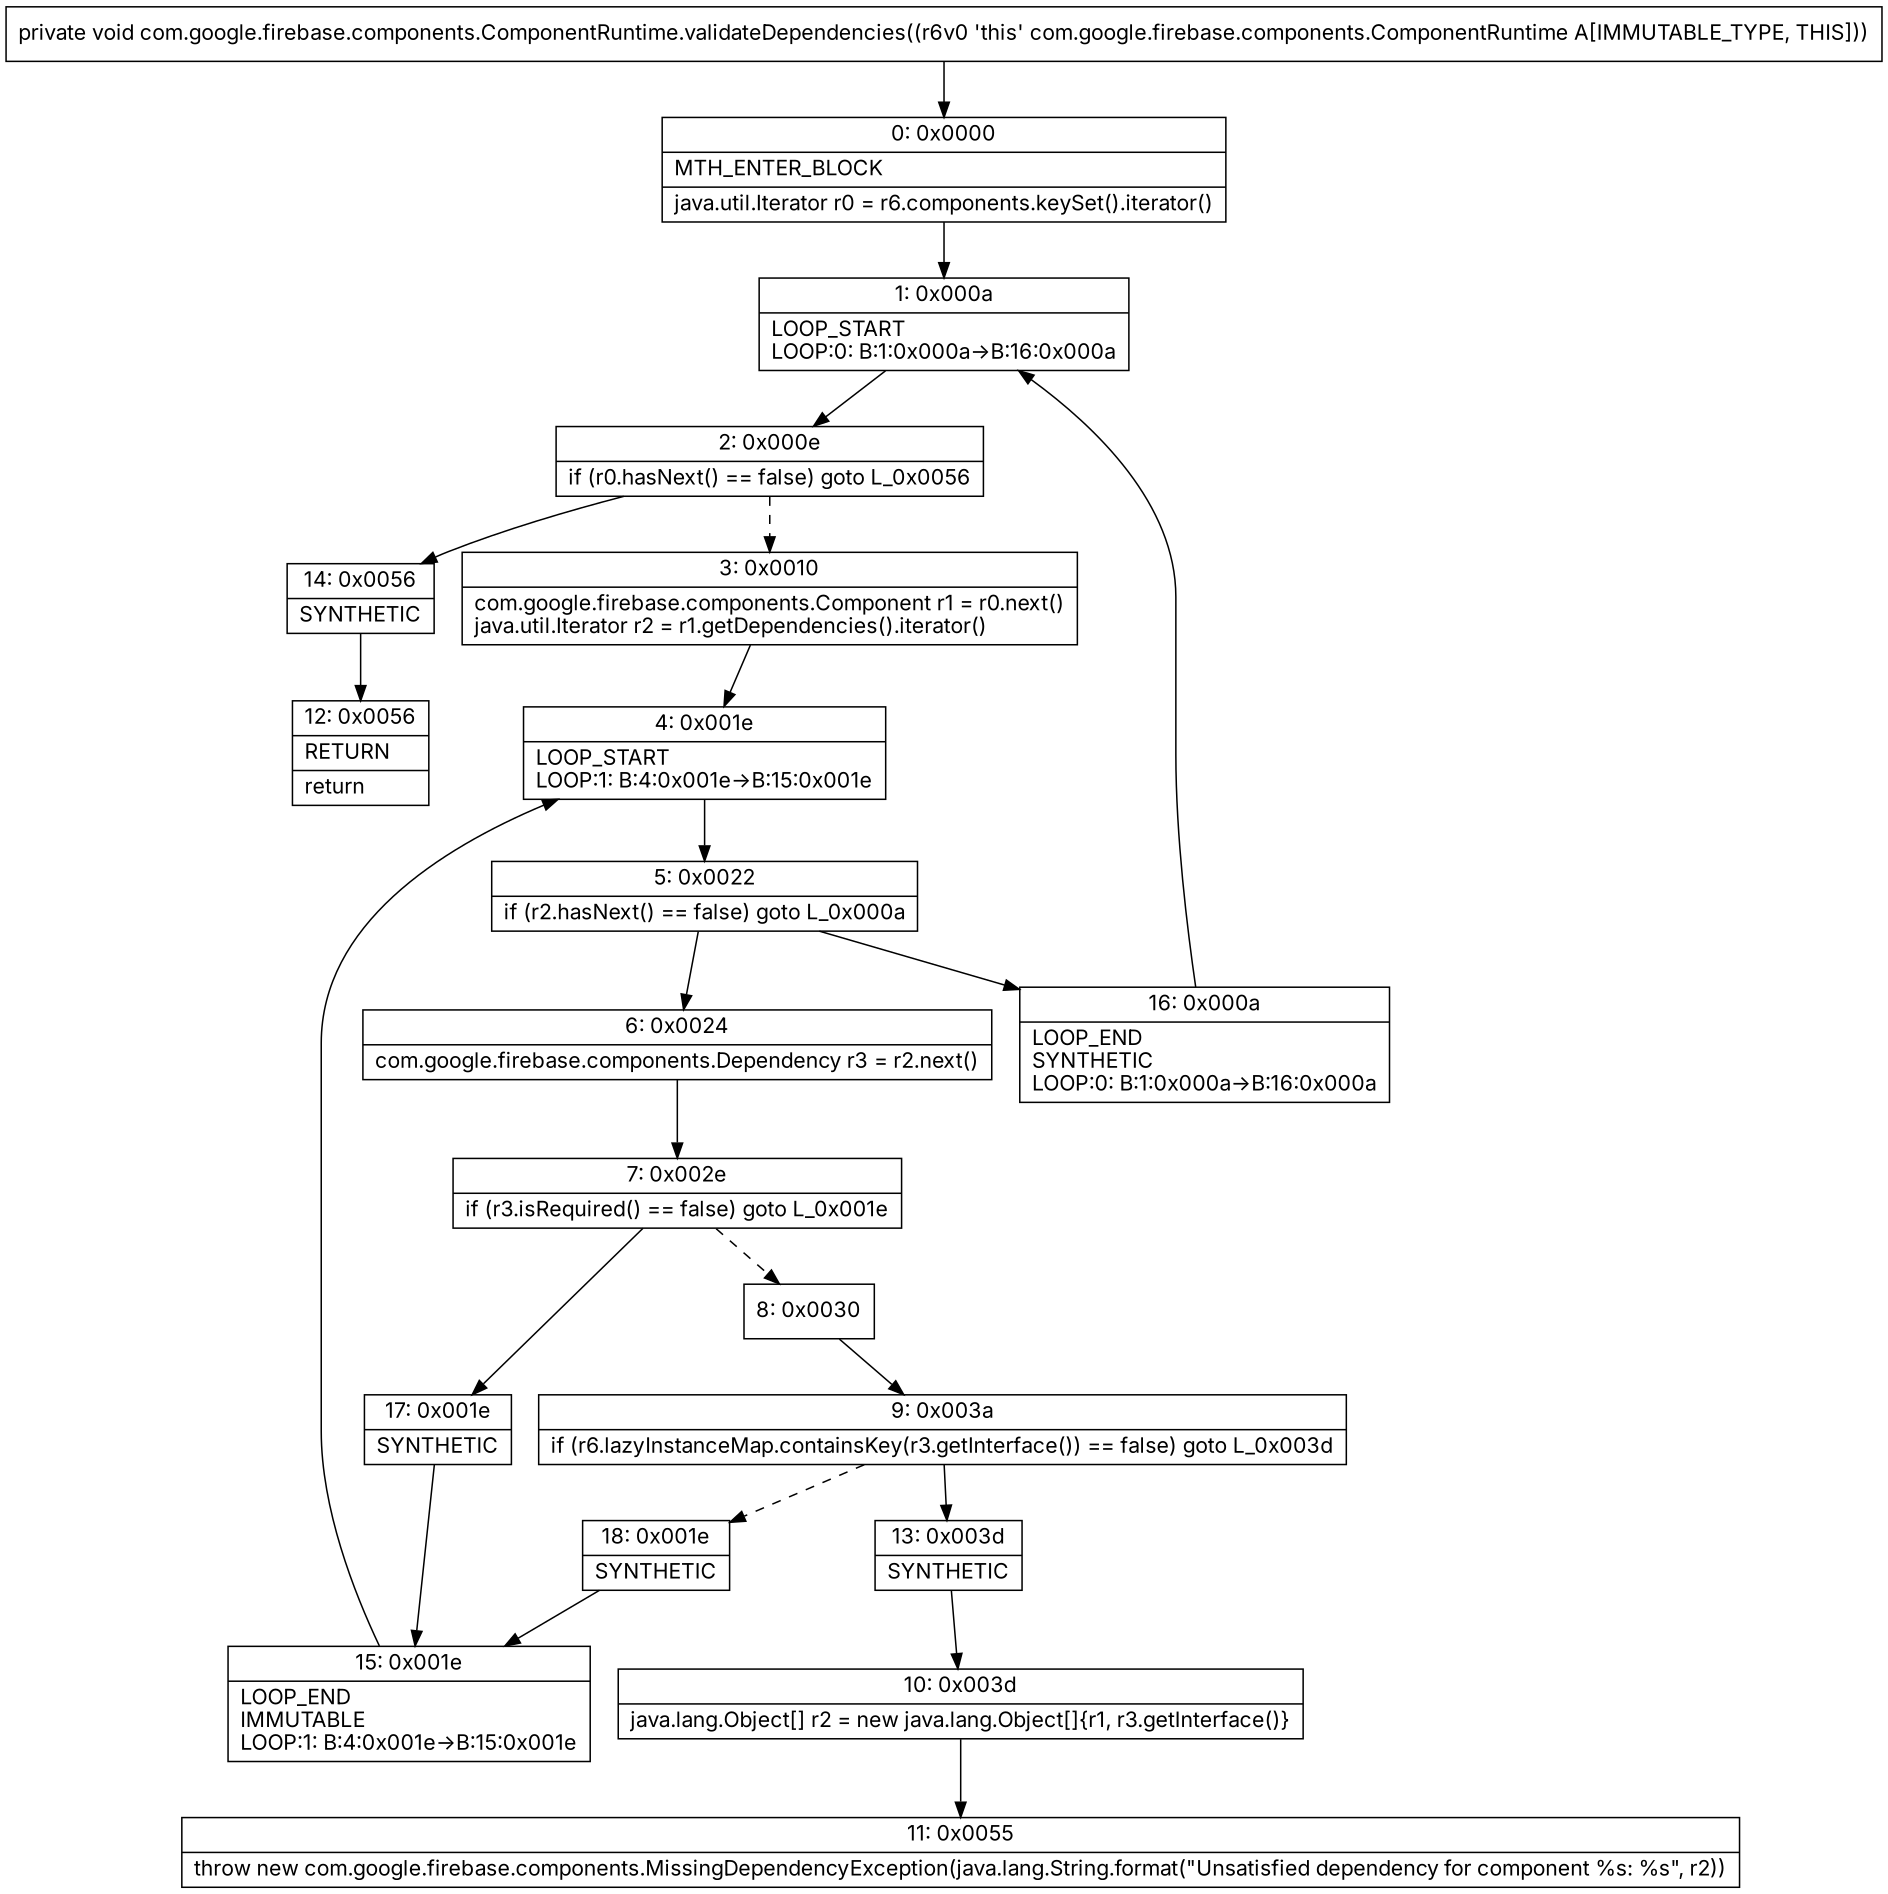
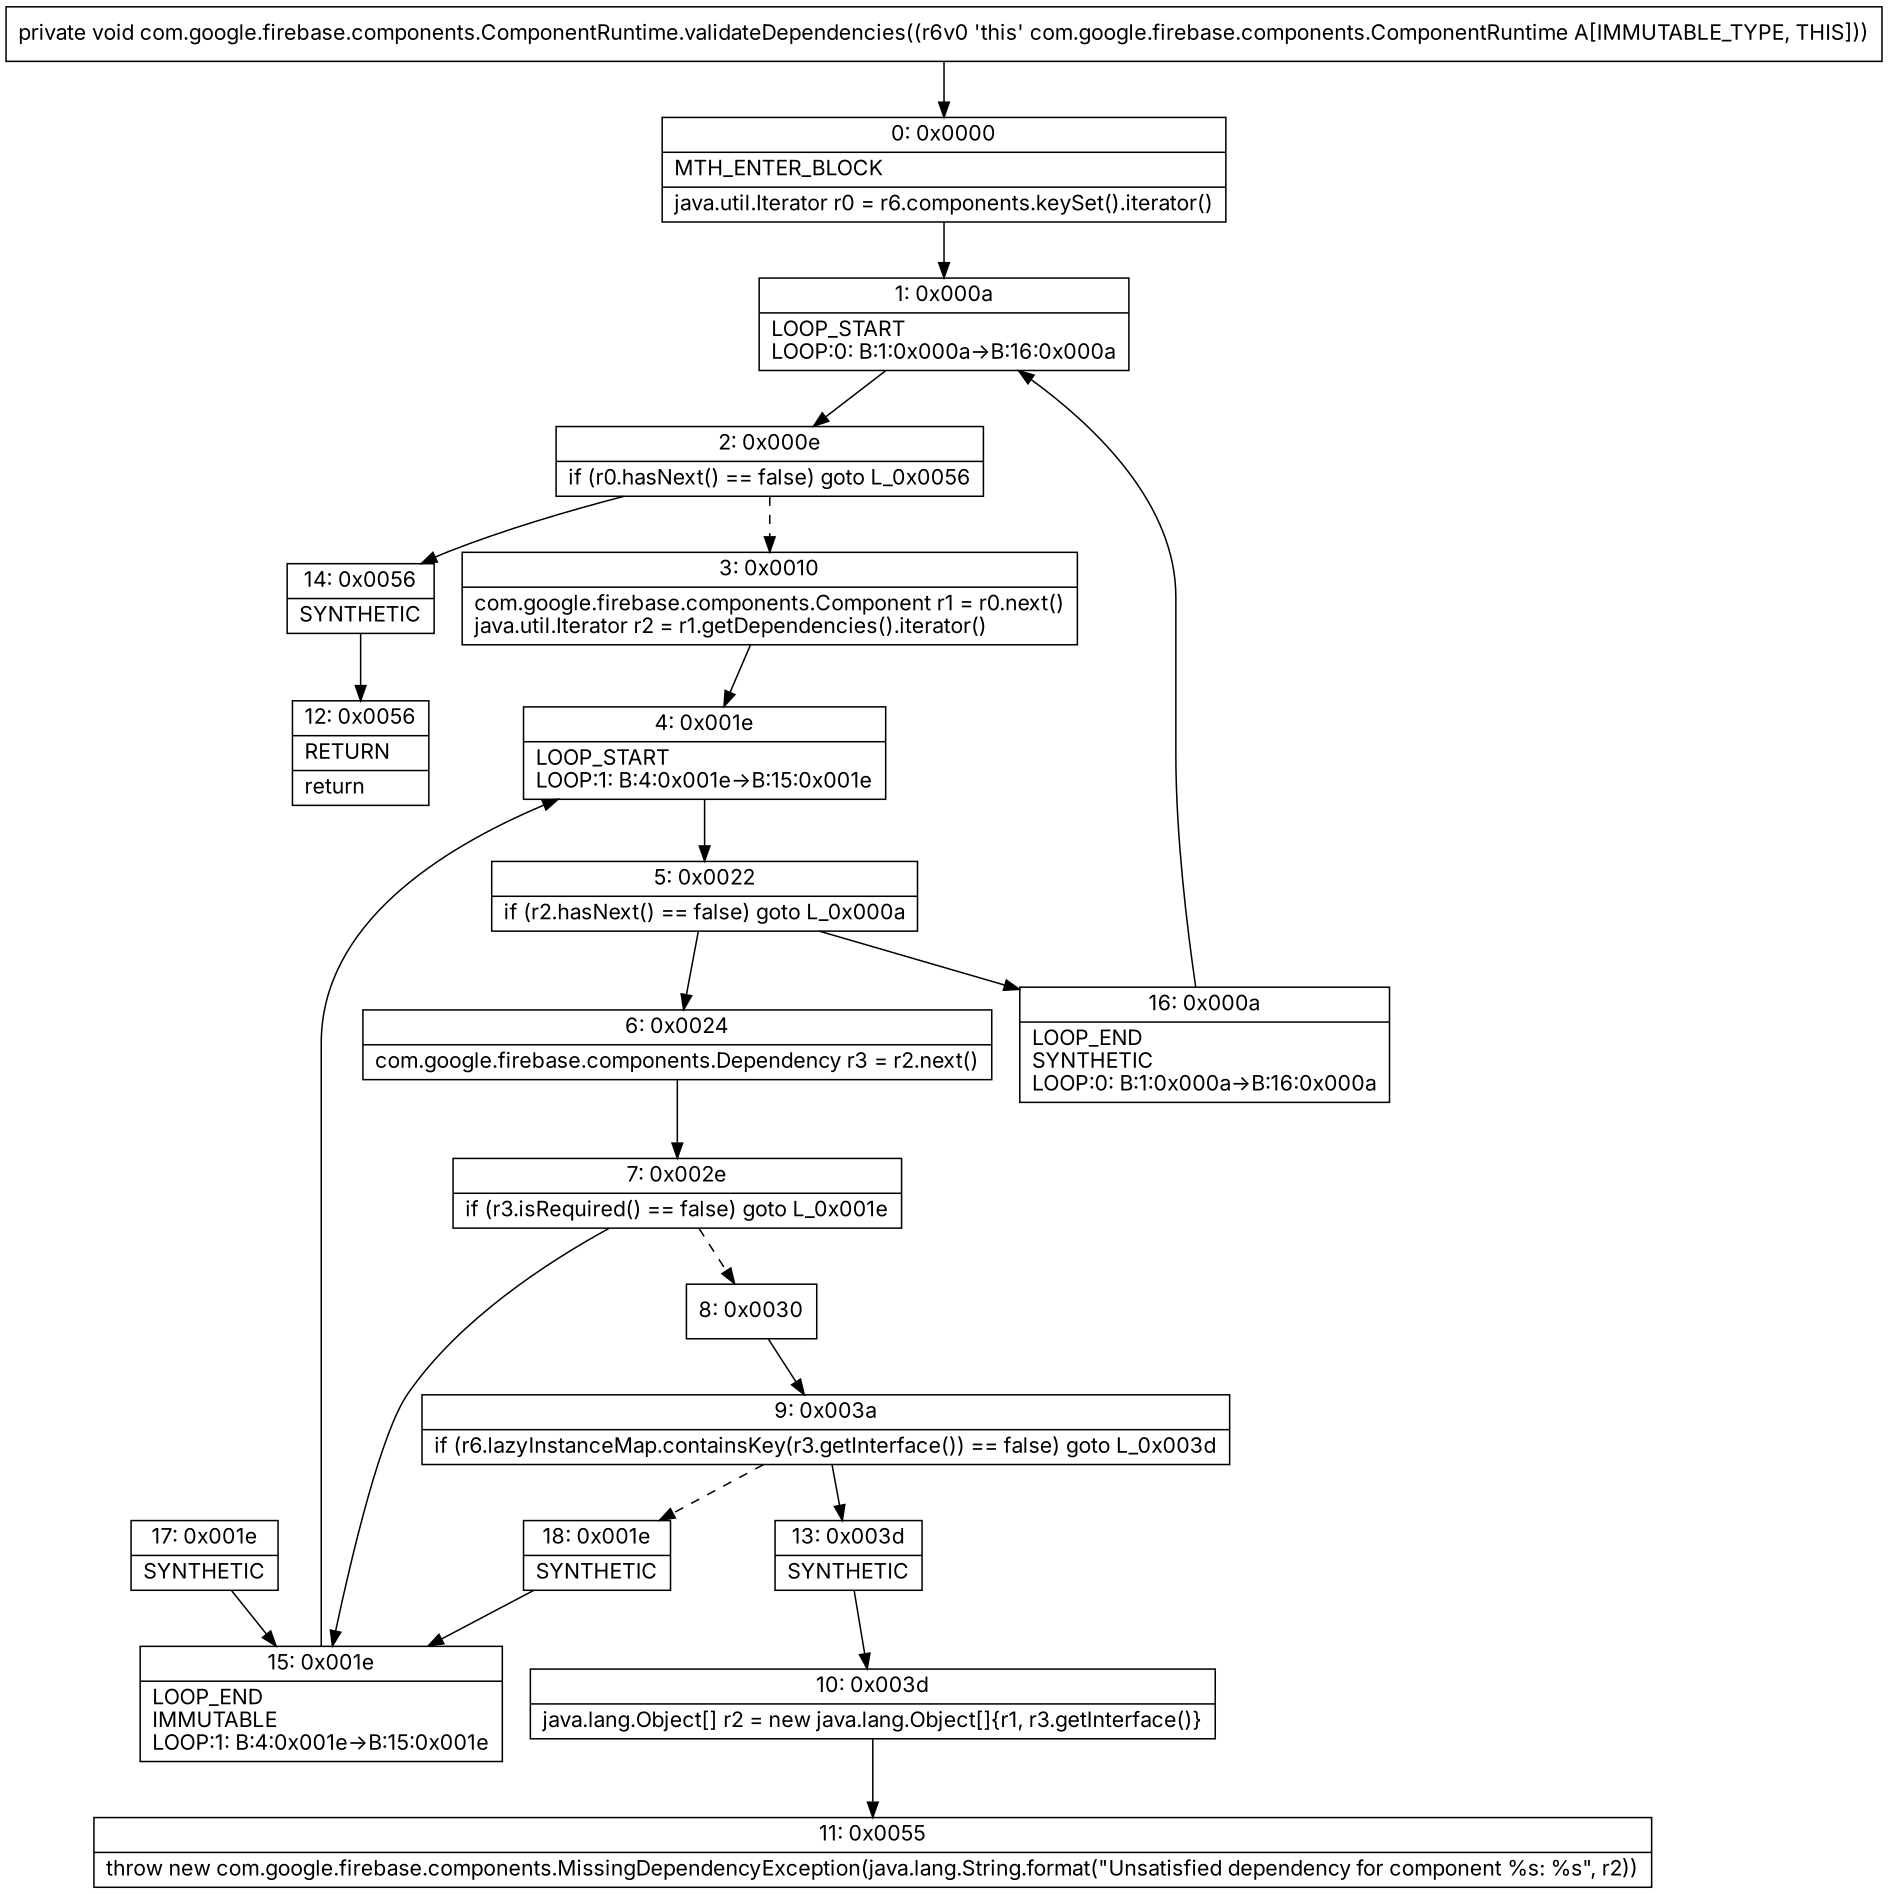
(563, 1306) -> (412, 1388)
